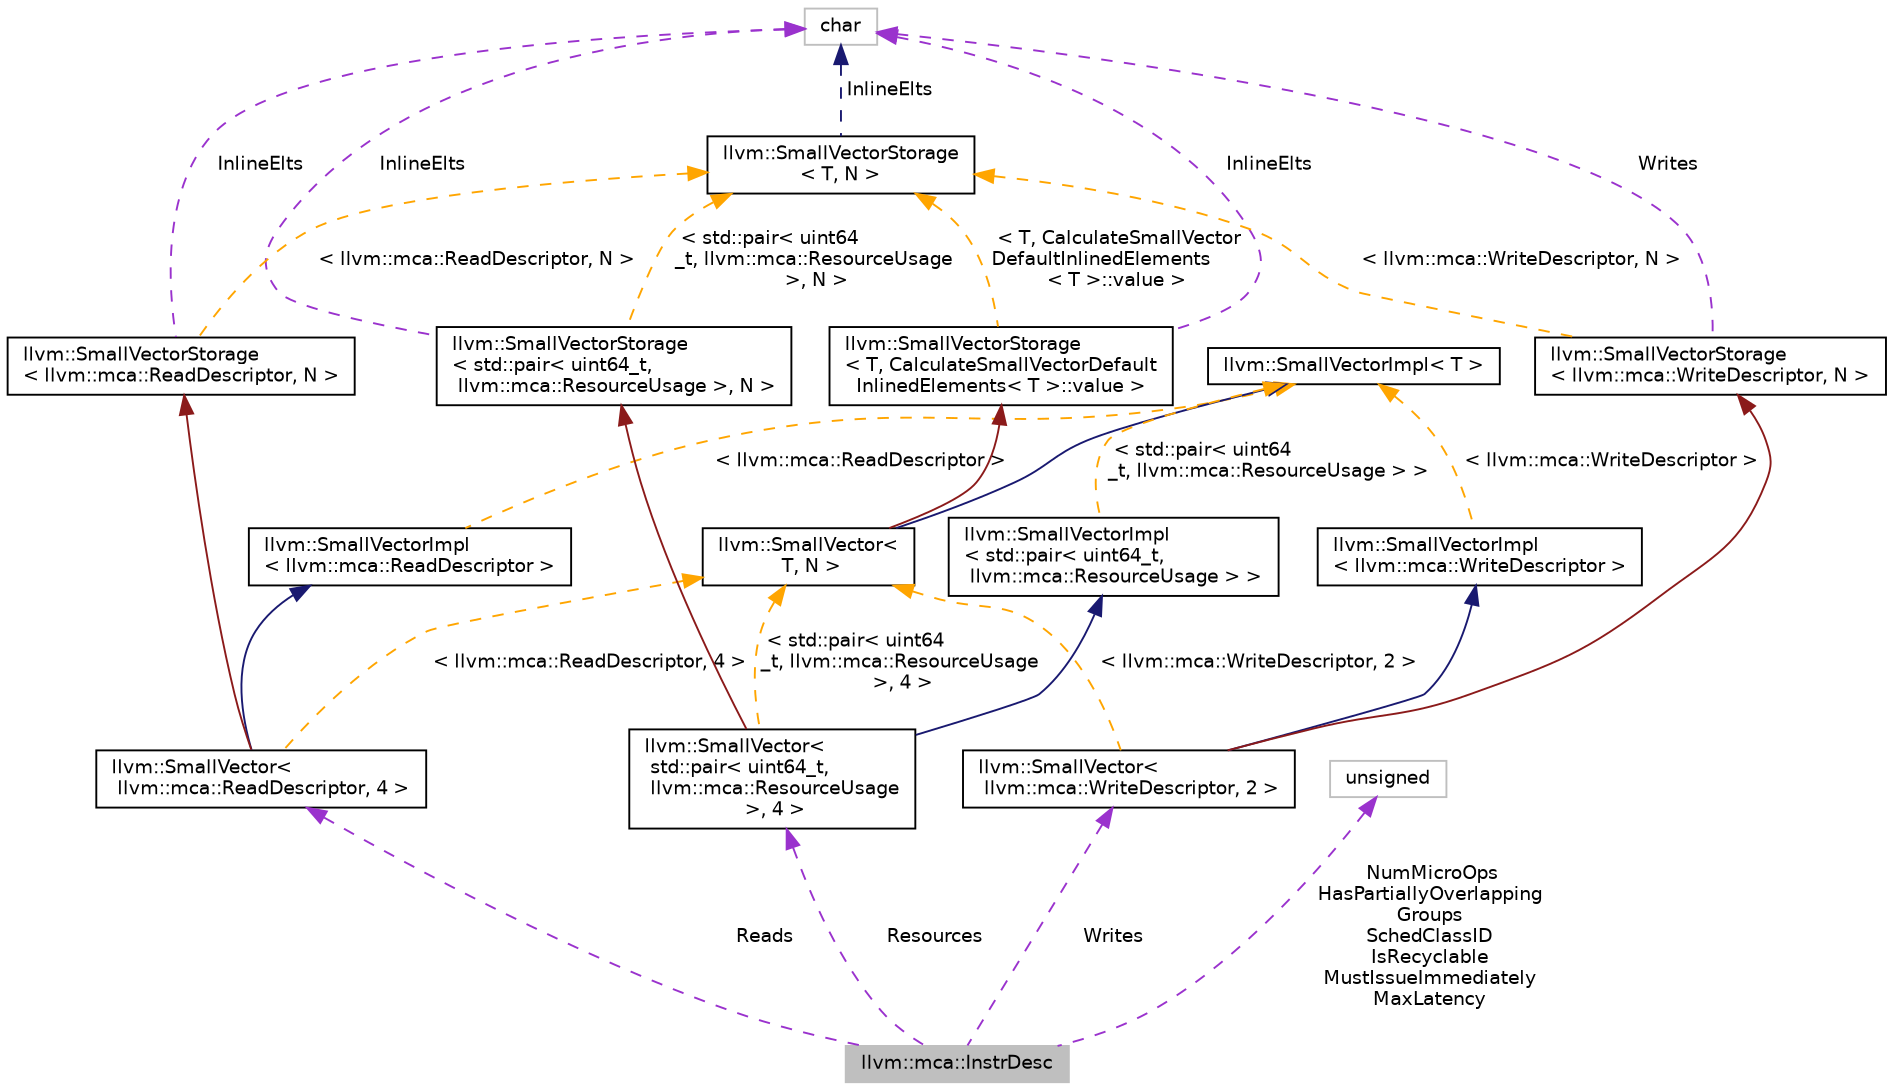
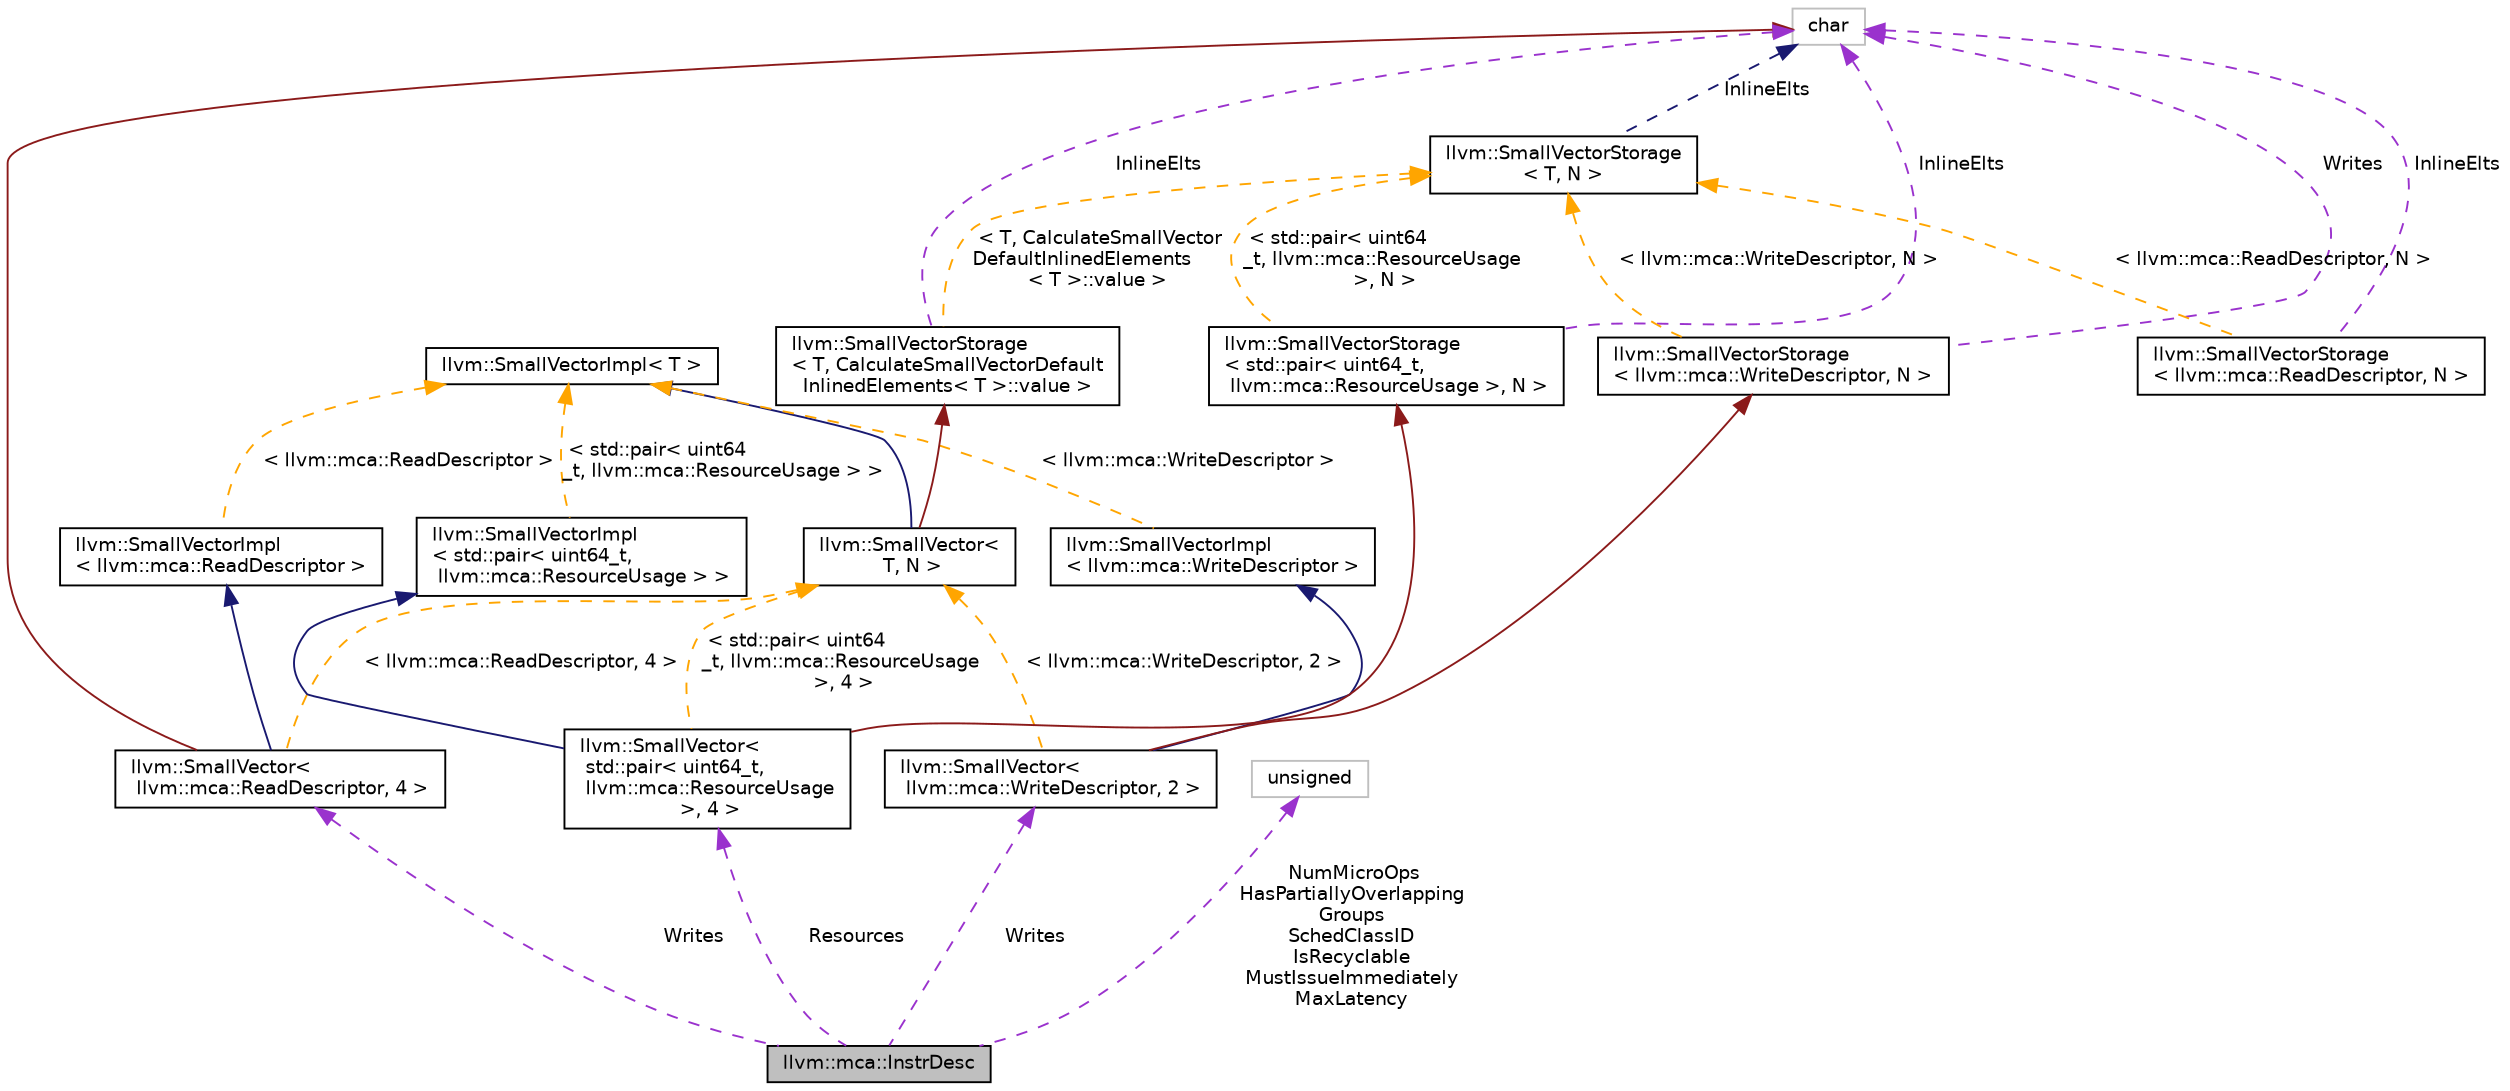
(212, 584) -> (545, 79)
(763, 937) -> (691, 937)
(957, 1064) -> (879, 1064)
